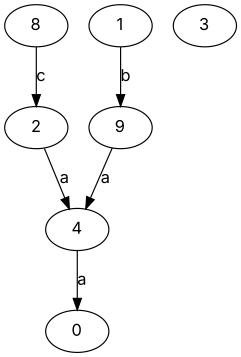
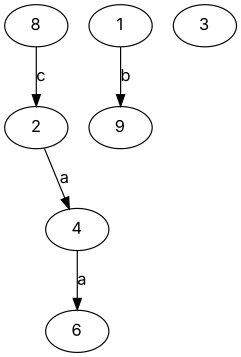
(101, 173) -> none
(77, 331) -> (77, 331)
